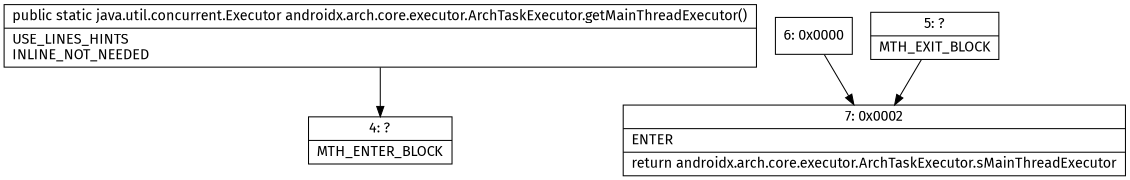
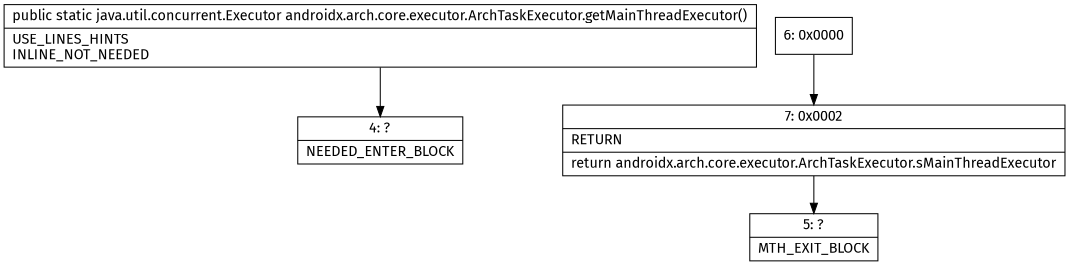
(911, 78) -> (814, 190)
(652, 140) -> (597, 140)
(380, 152) -> (380, 152)
